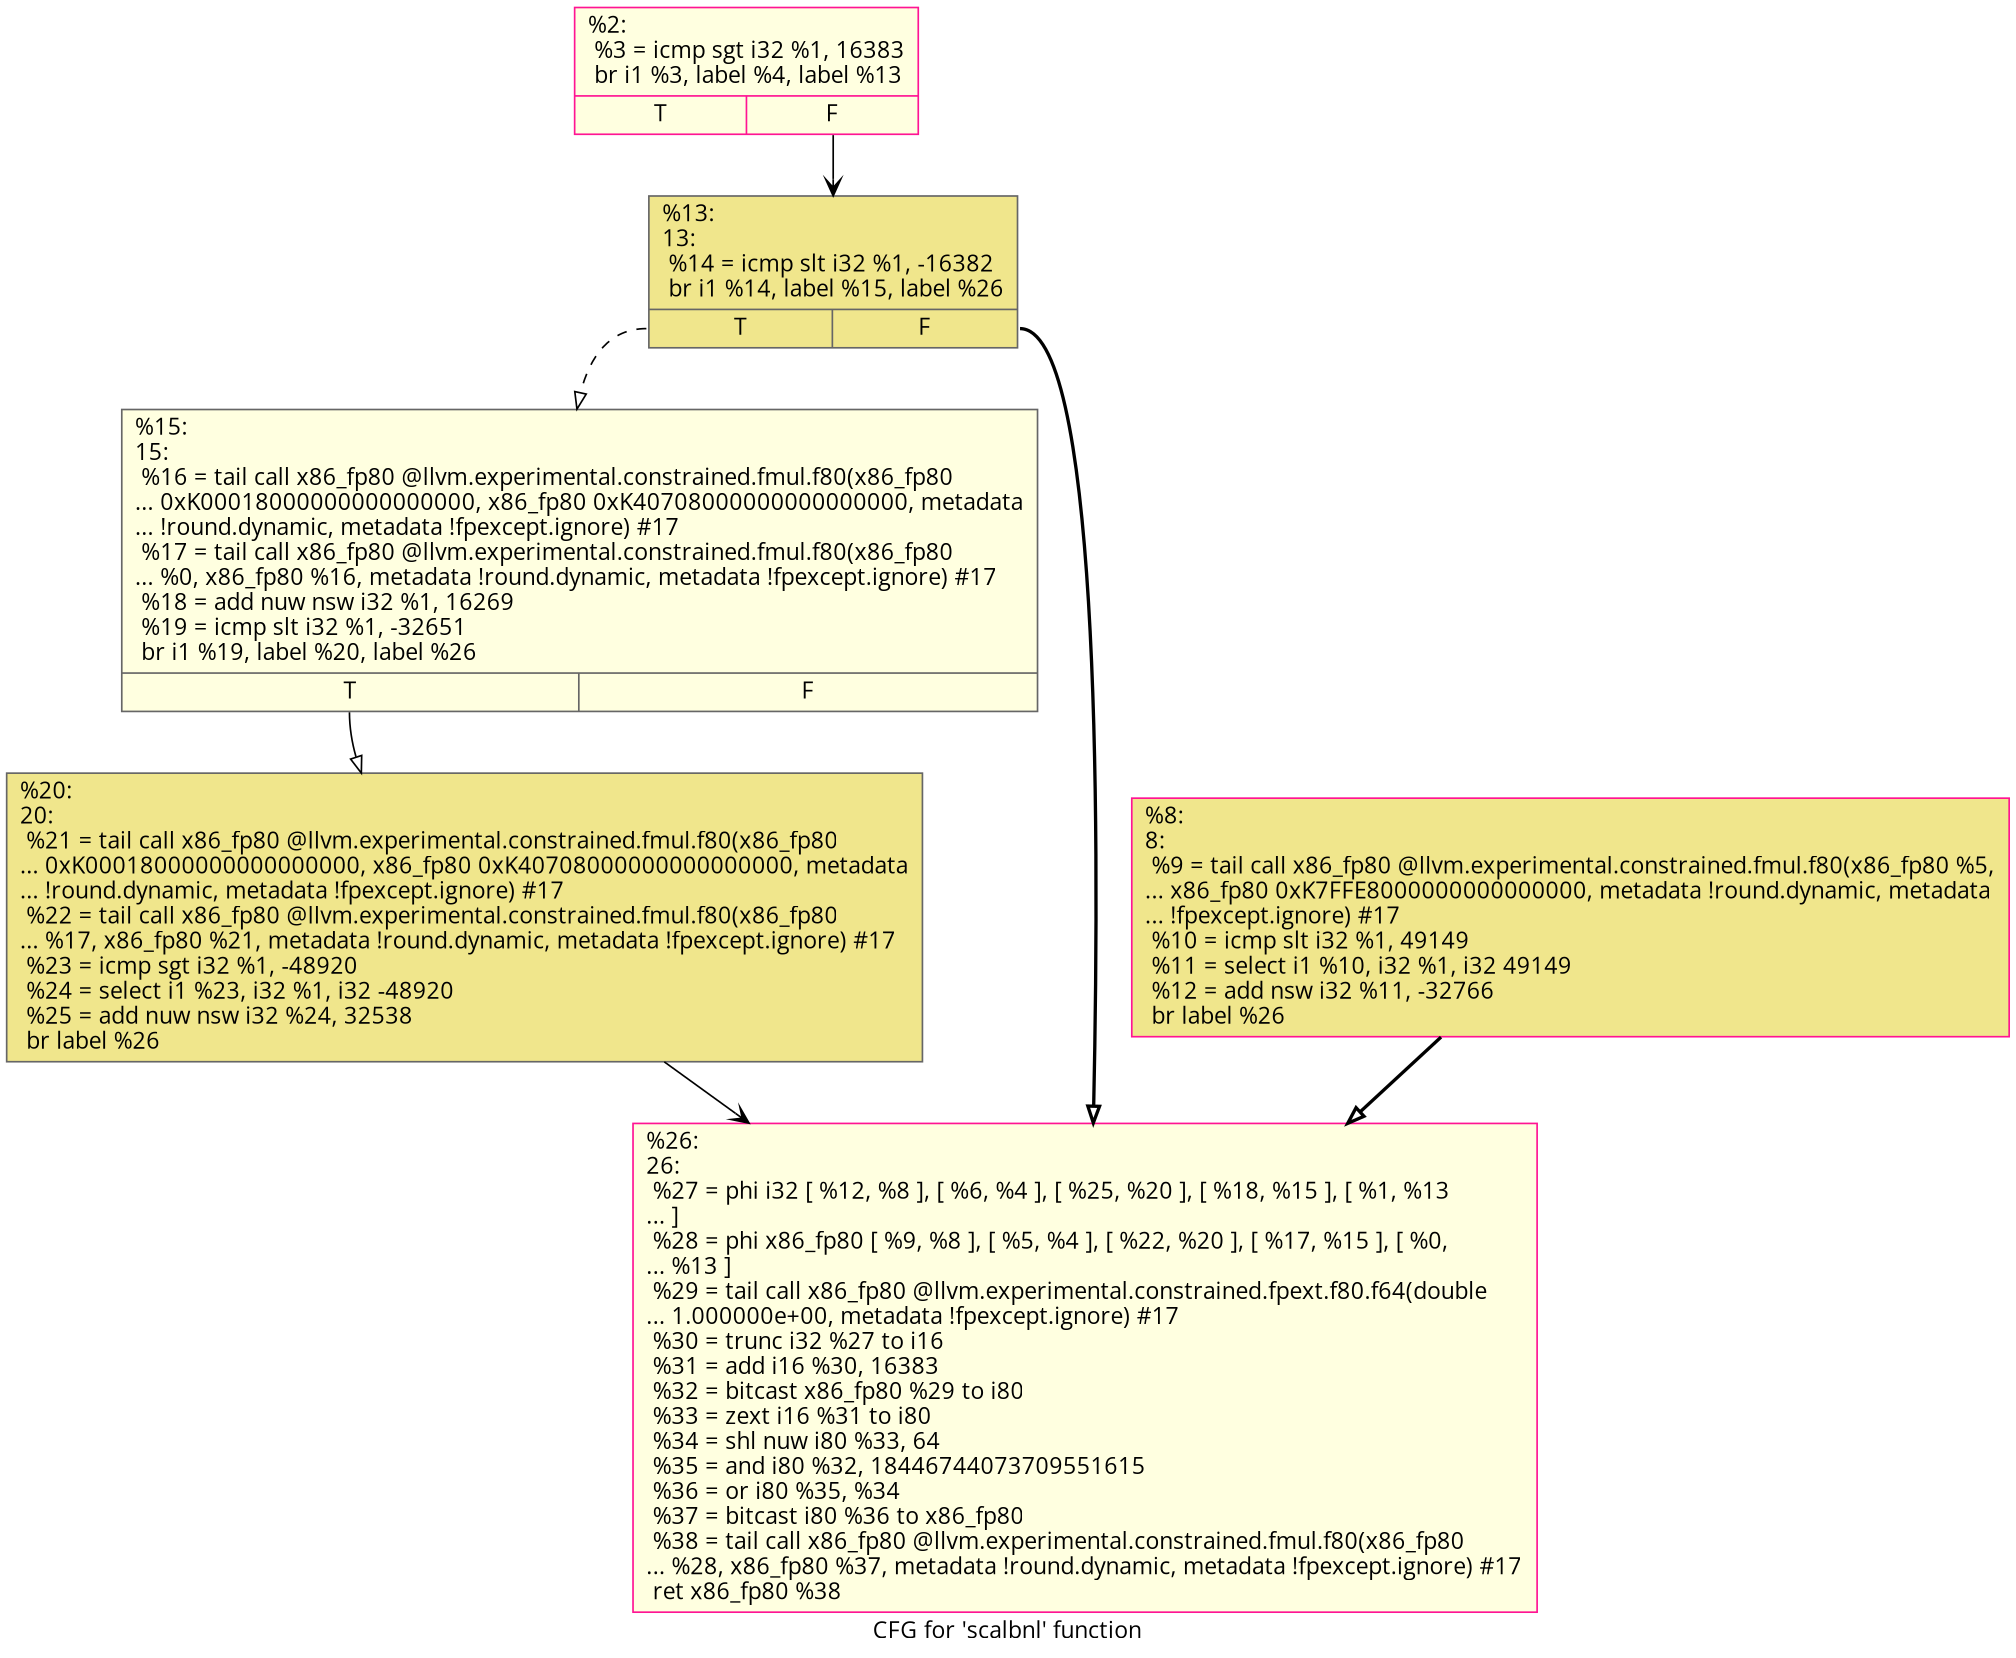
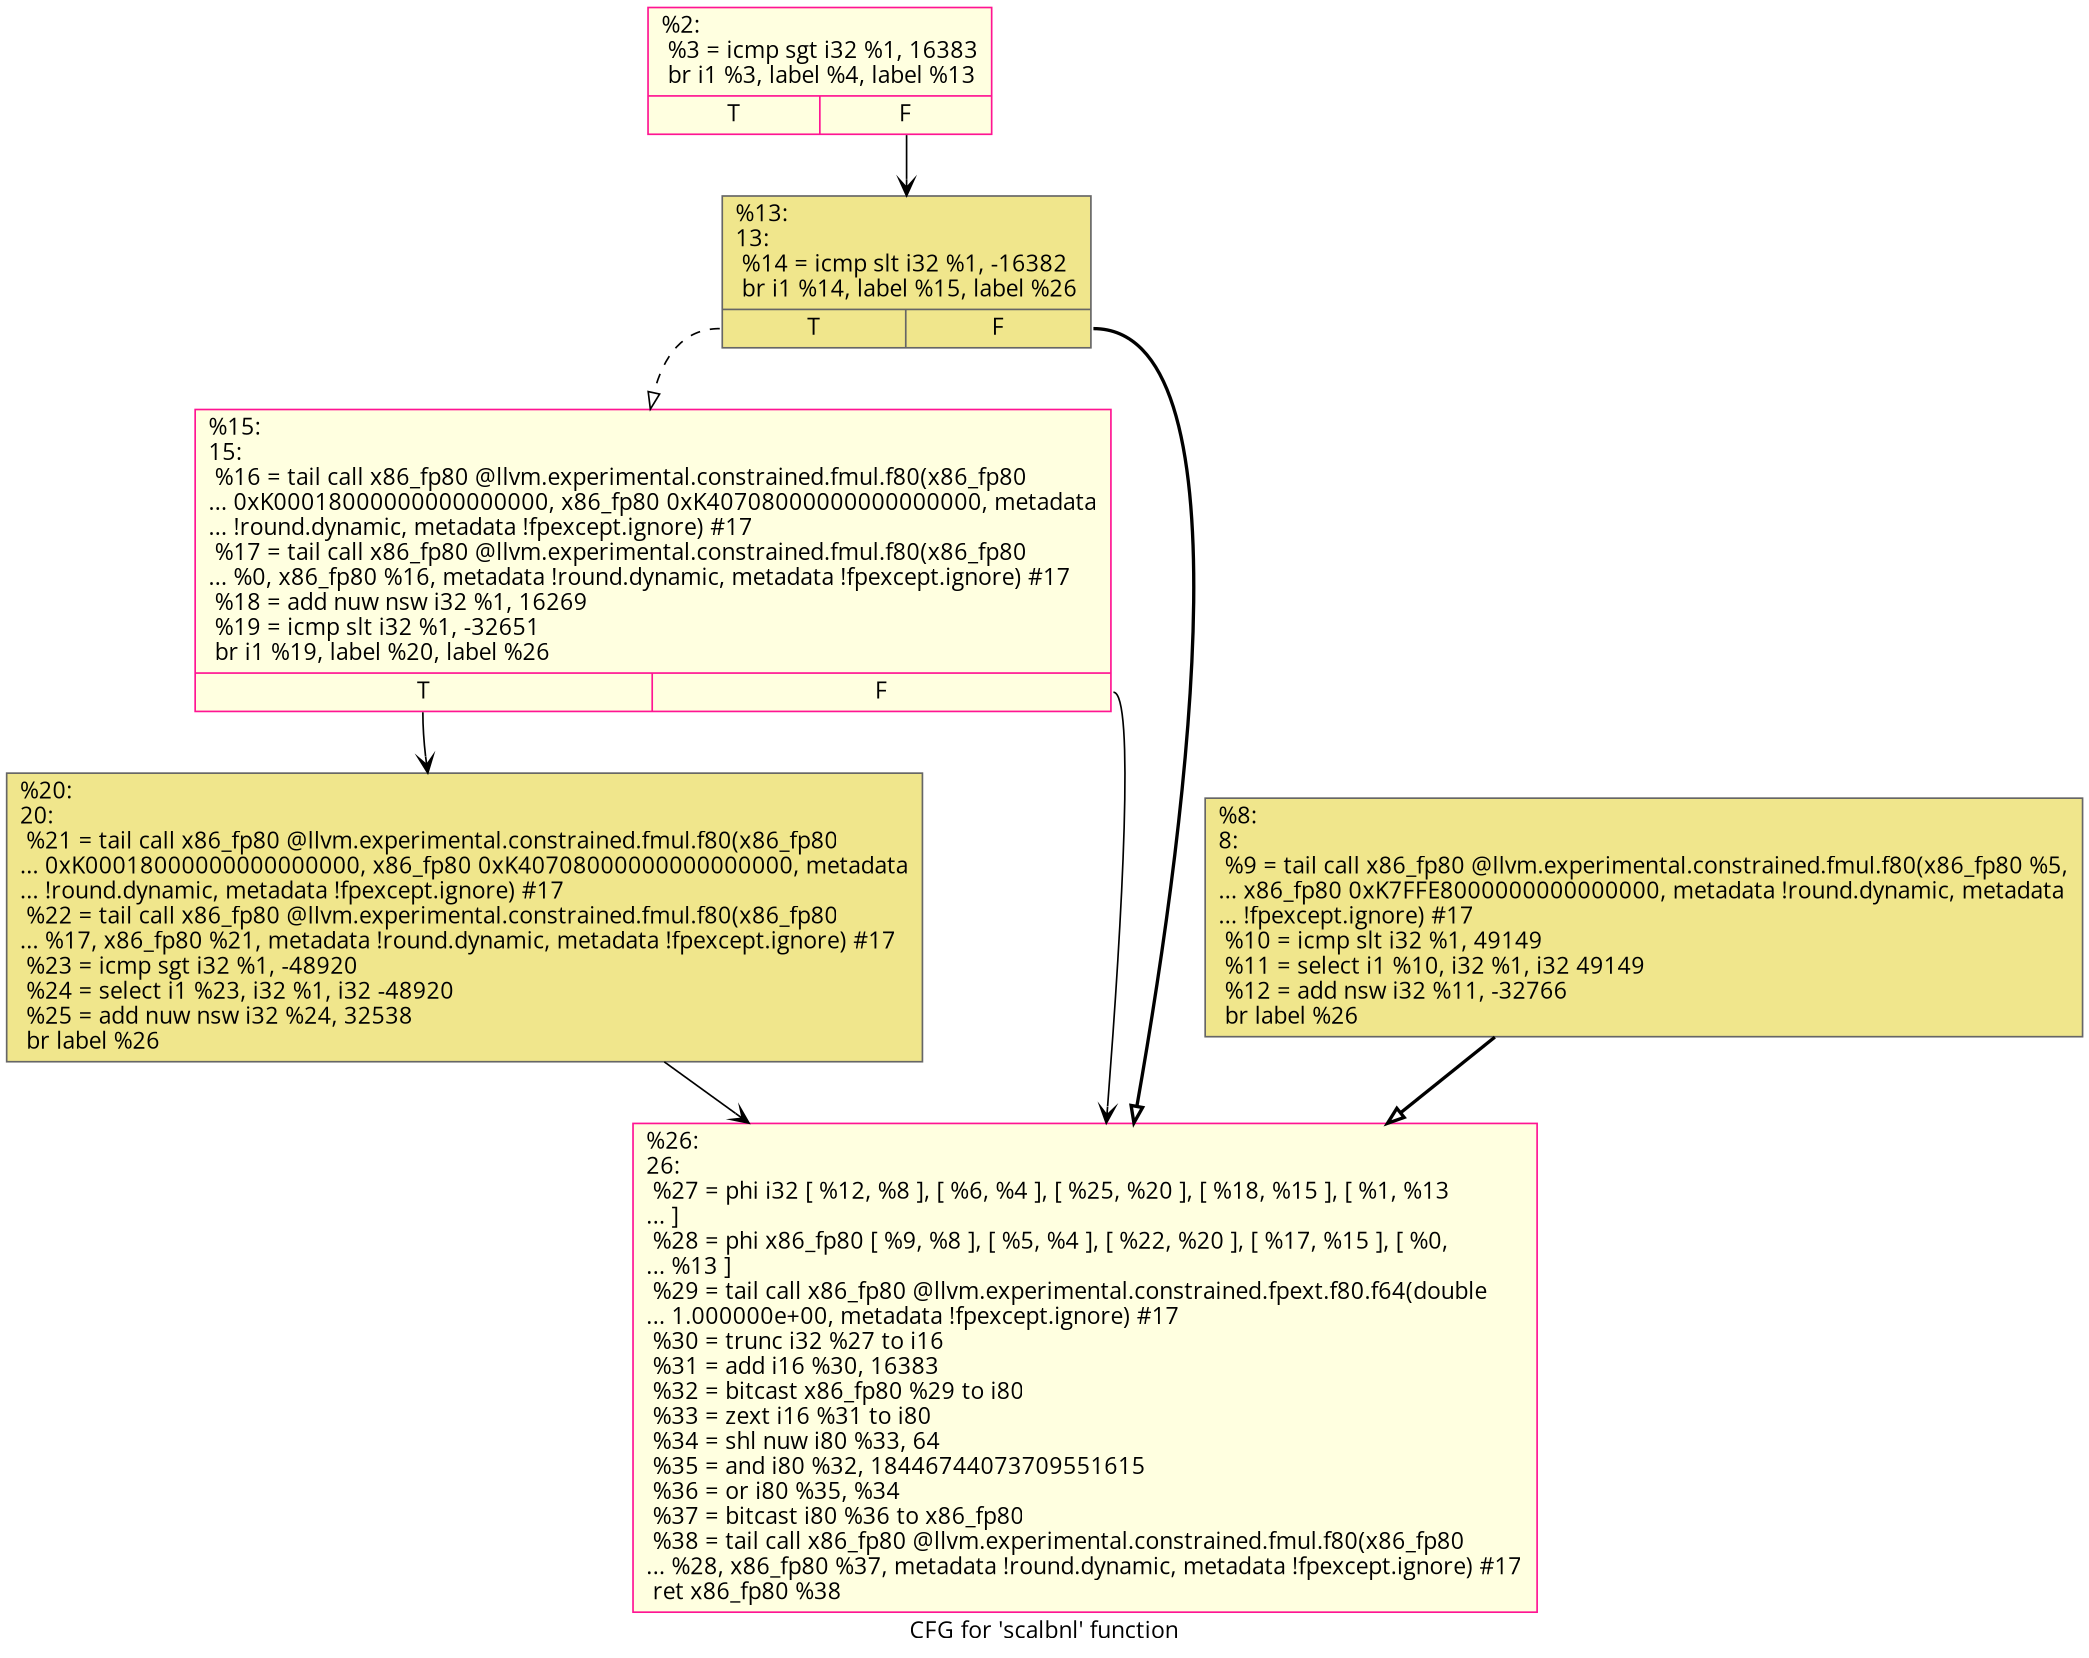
(580, 560) -> (653, 560)
(351, 735) -> (424, 734)
none -> (1121, 898)
(1570, 917) -> (1644, 917)
